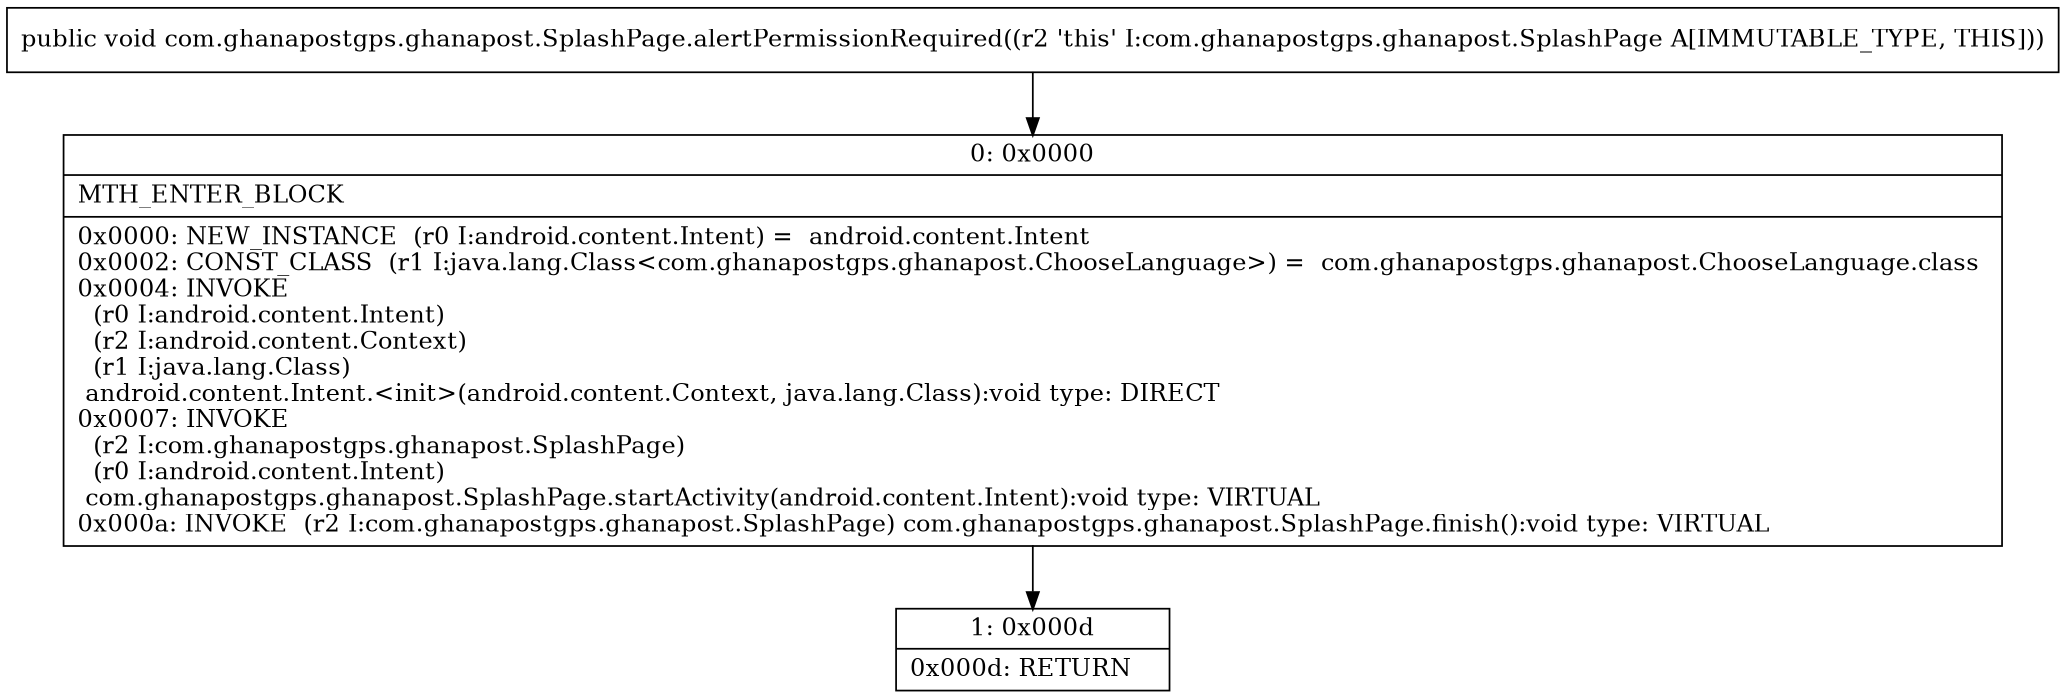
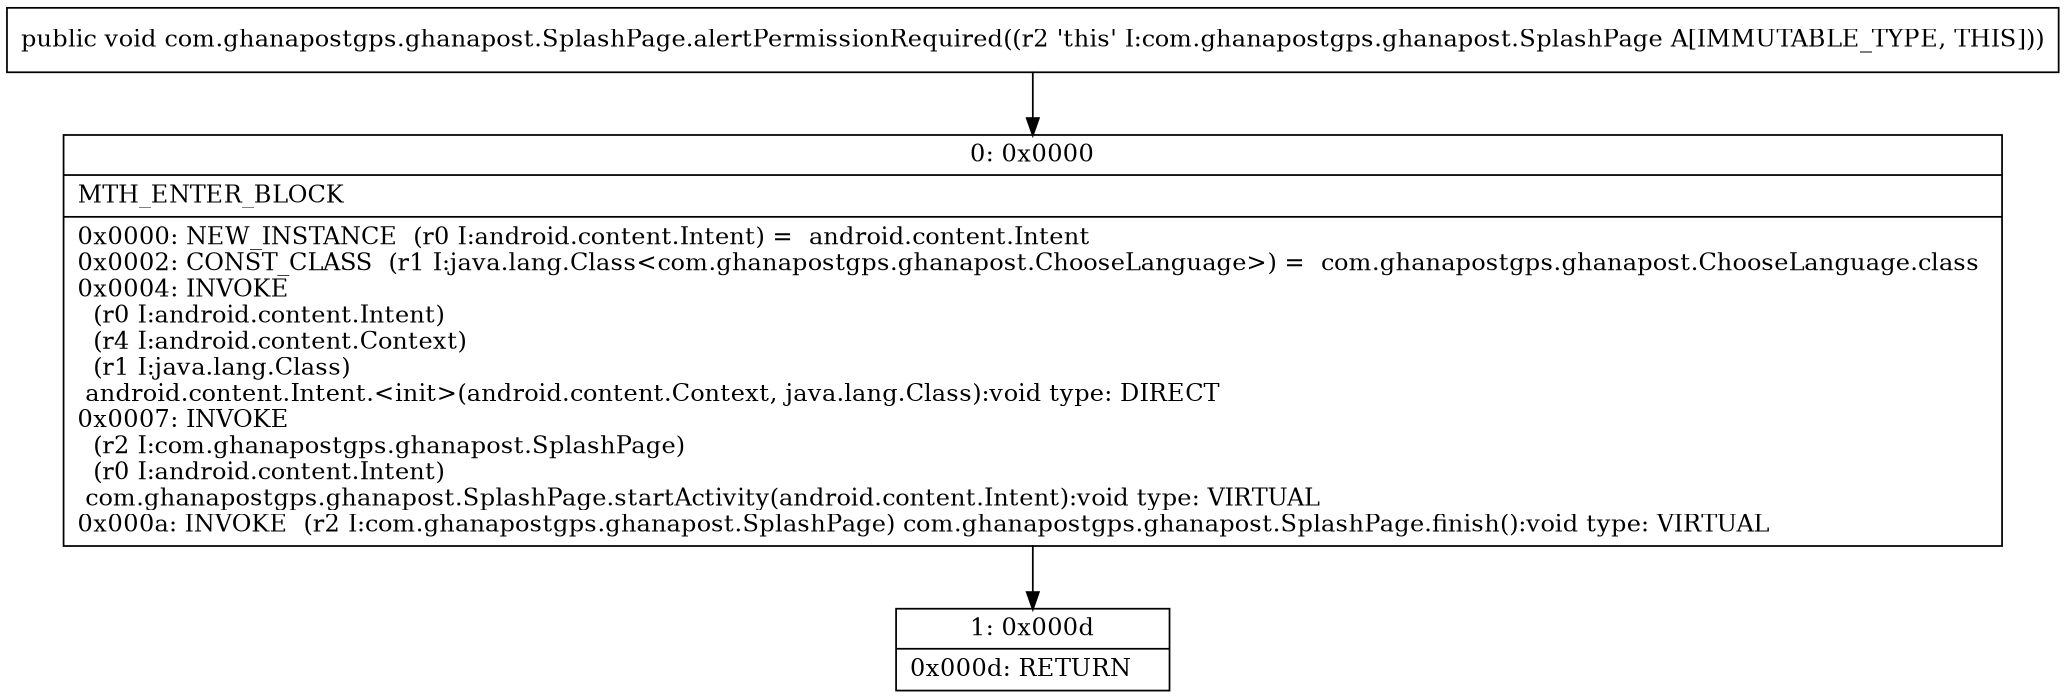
(273, 341) -> (273, 341)
